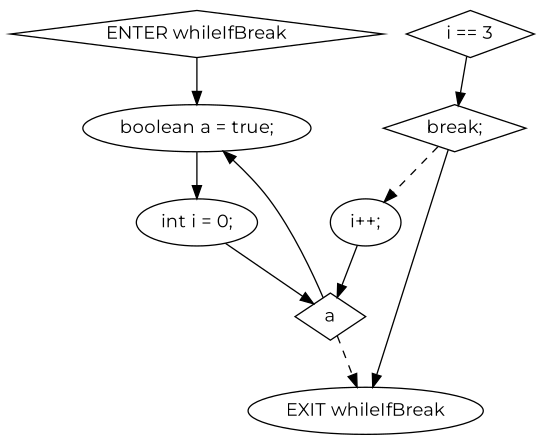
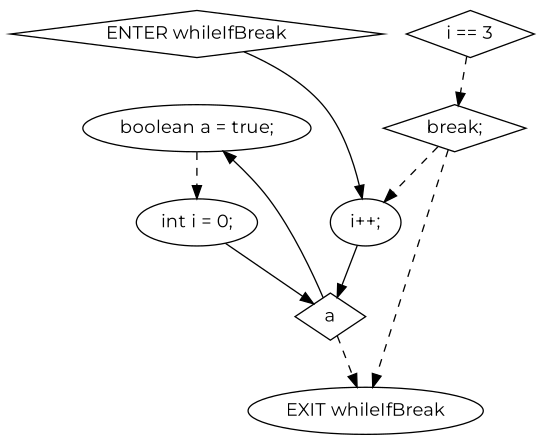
(197, 75) -> (321, 103)
(464, 75) -> (464, 75)
(197, 169) -> (197, 169)
(413, 262) -> (413, 262)
